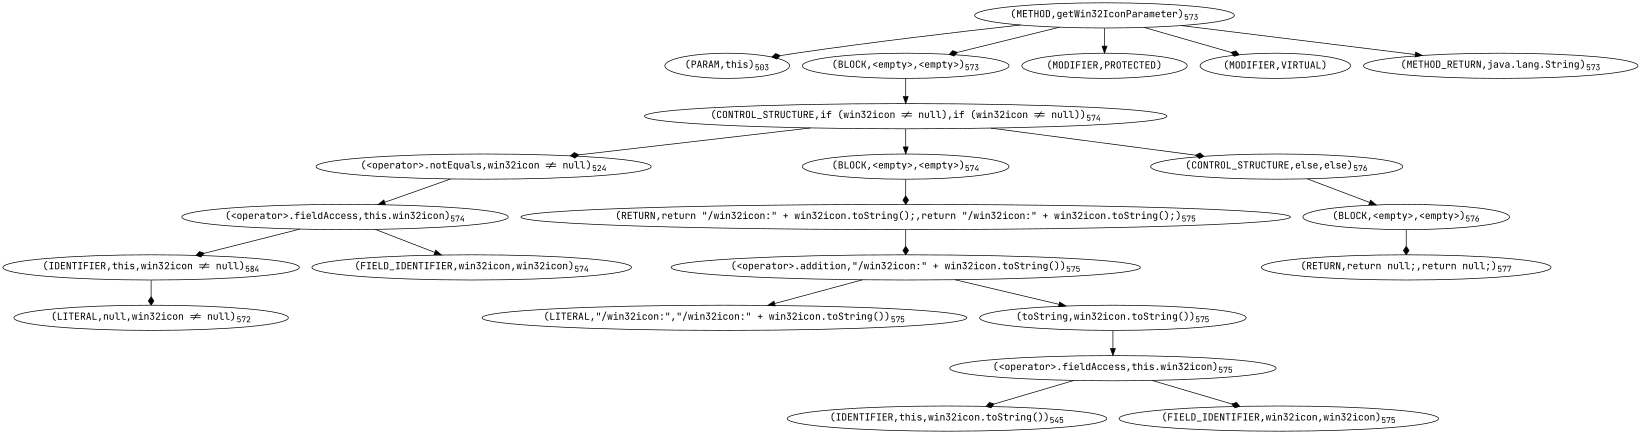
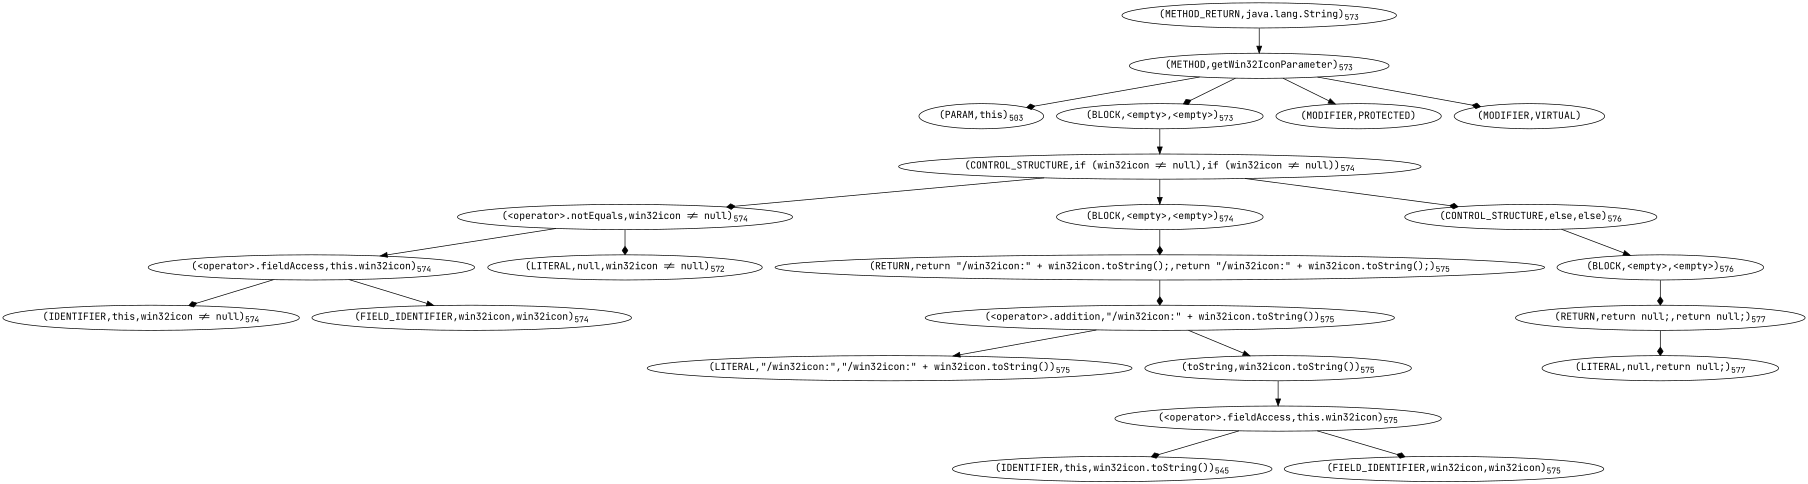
(1298, 40) -> (1259, 37)
(599, 166) -> (741, 216)
(252, 266) -> (252, 317)
(151, 288) -> (625, 238)
none -> (1660, 368)
